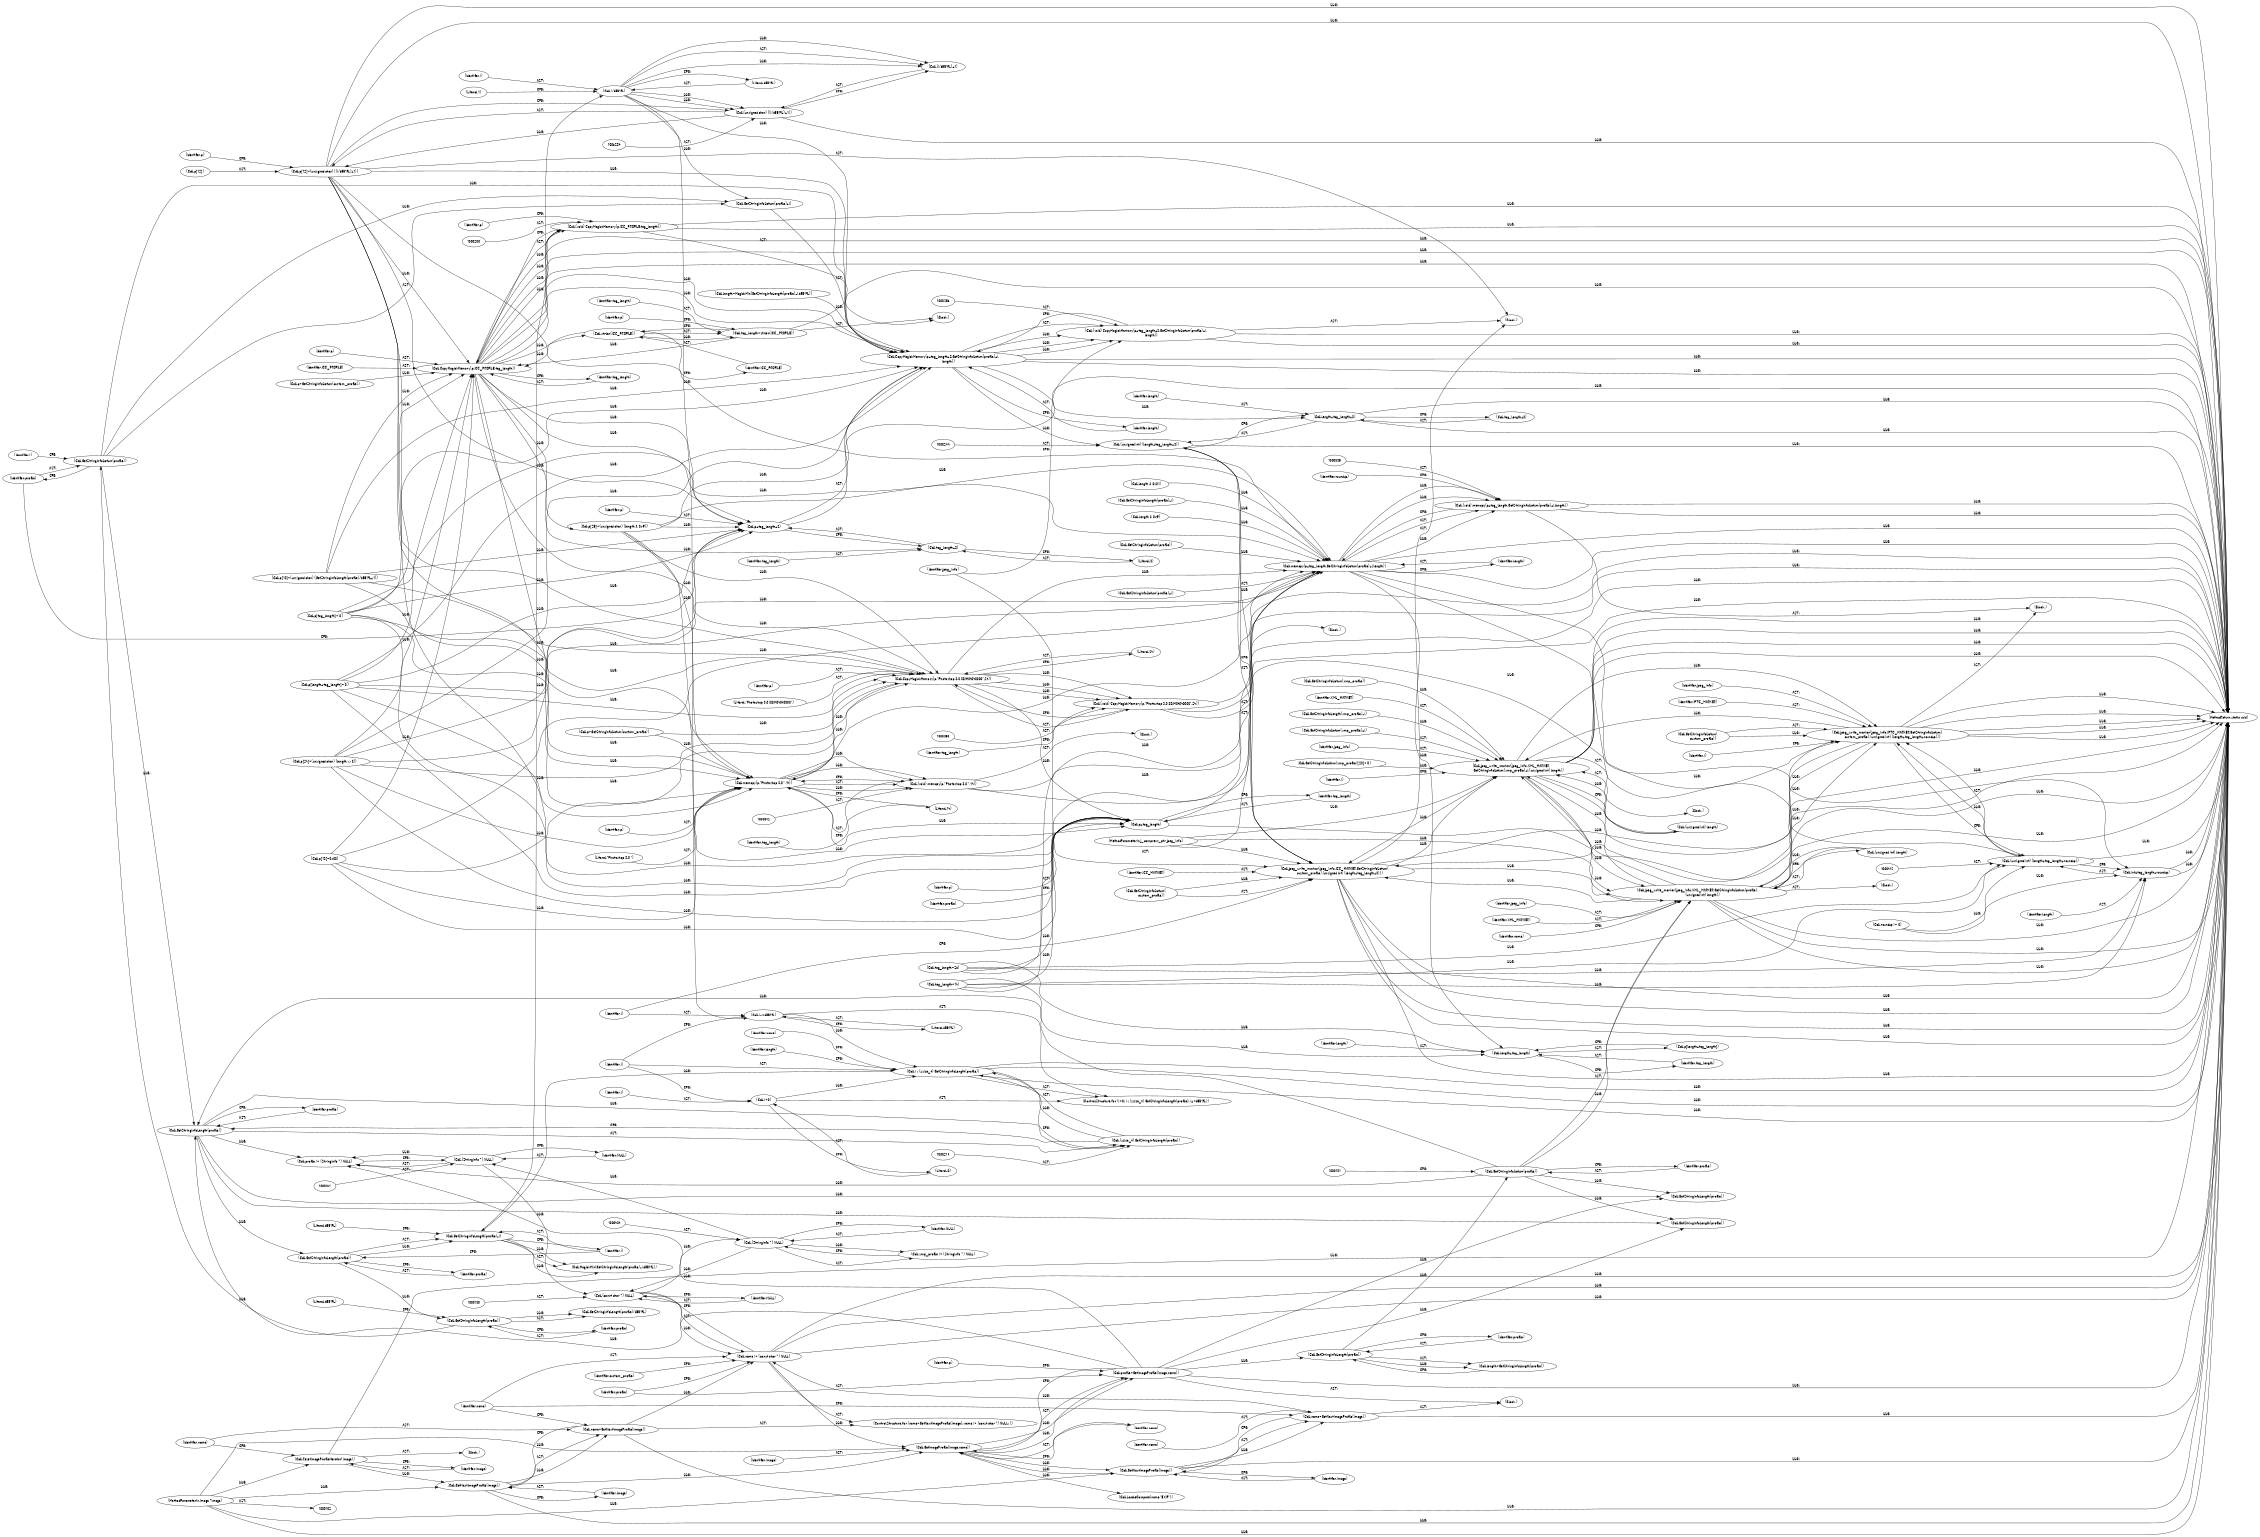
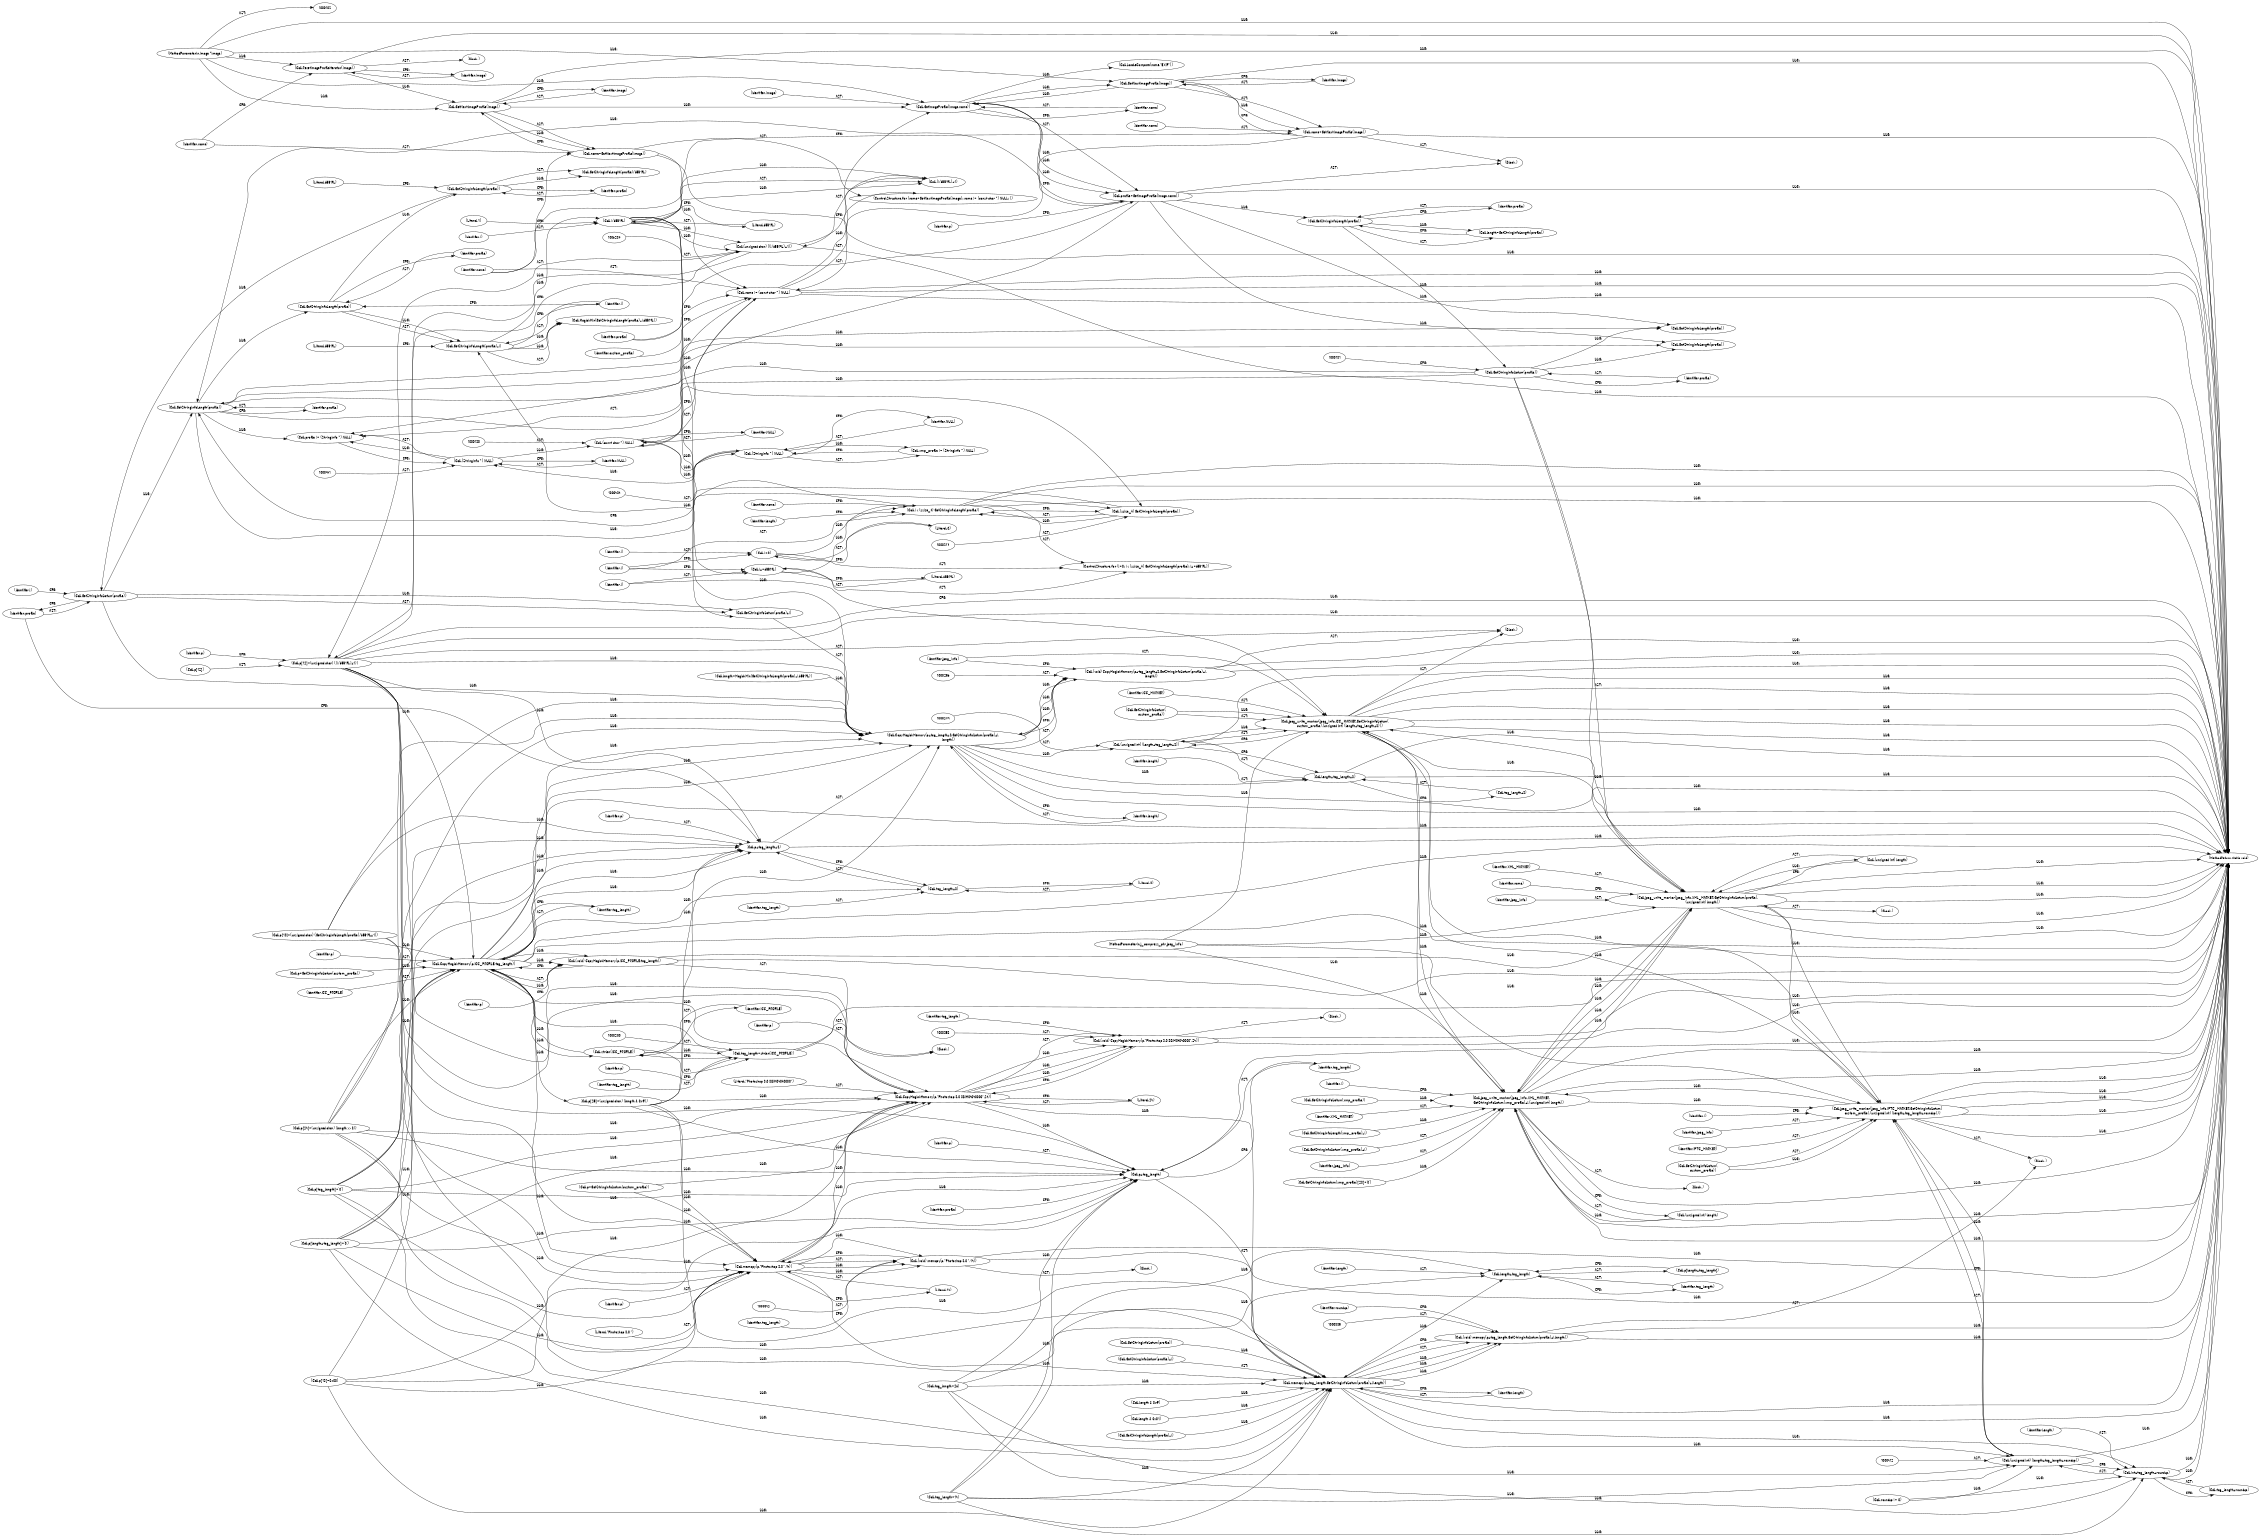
(532, 233) -> (675, 1043)
none -> (2229, 1490)
